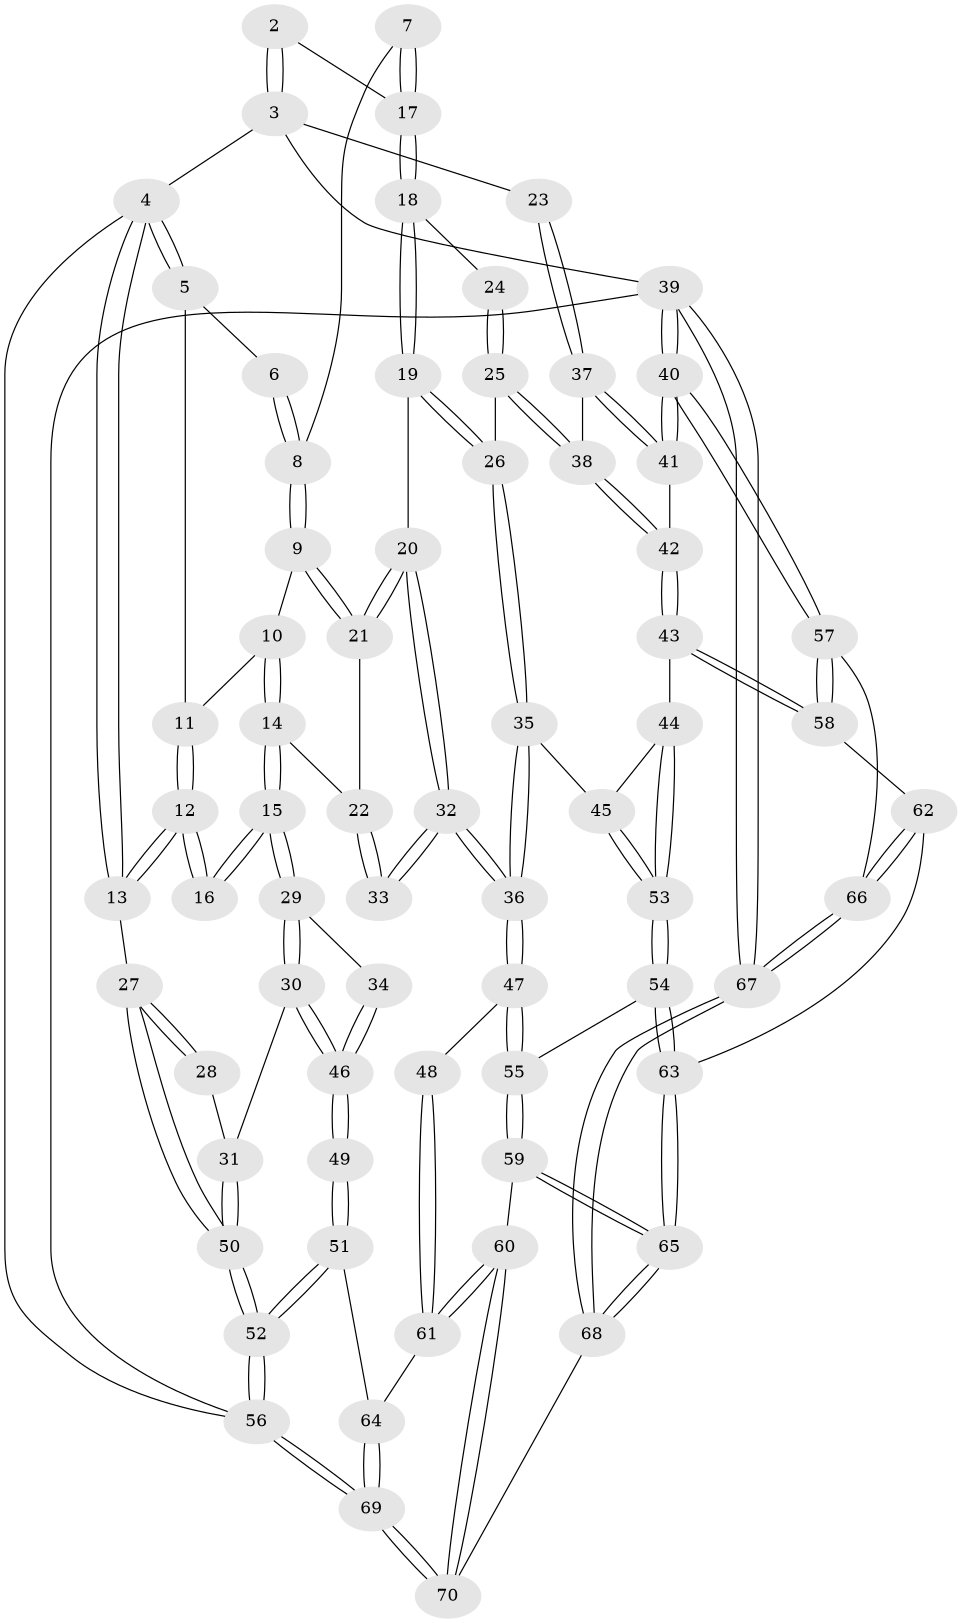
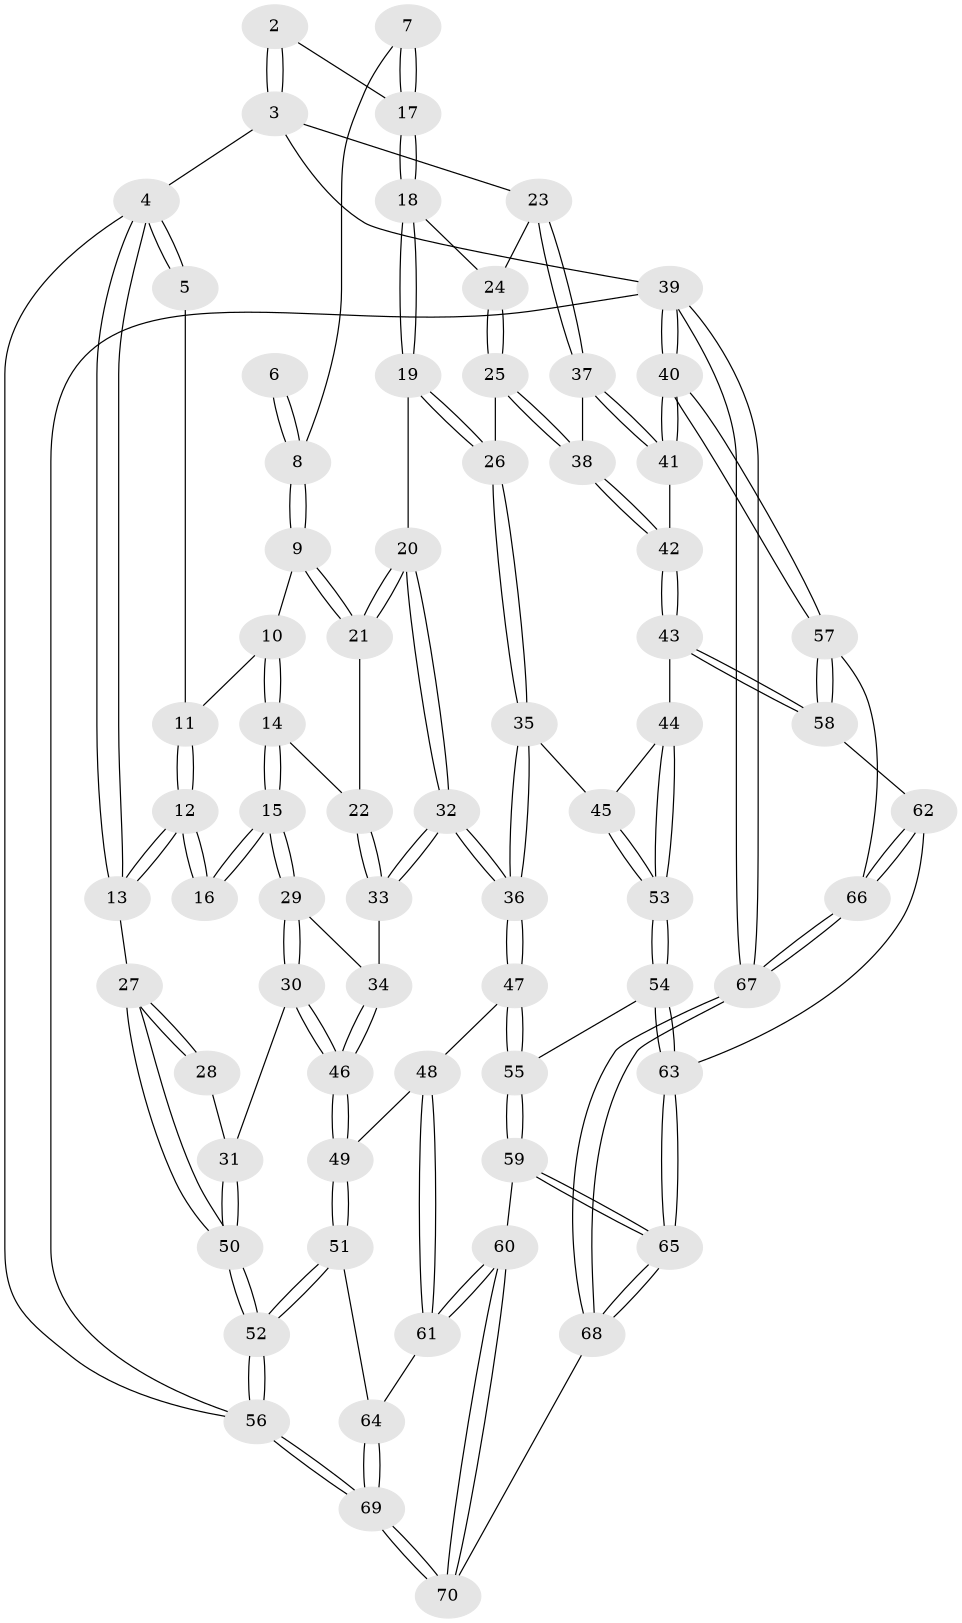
none -> (517, 245)
(230, 332) -> none
none -> (379, 942)
none -> (384, 1117)
